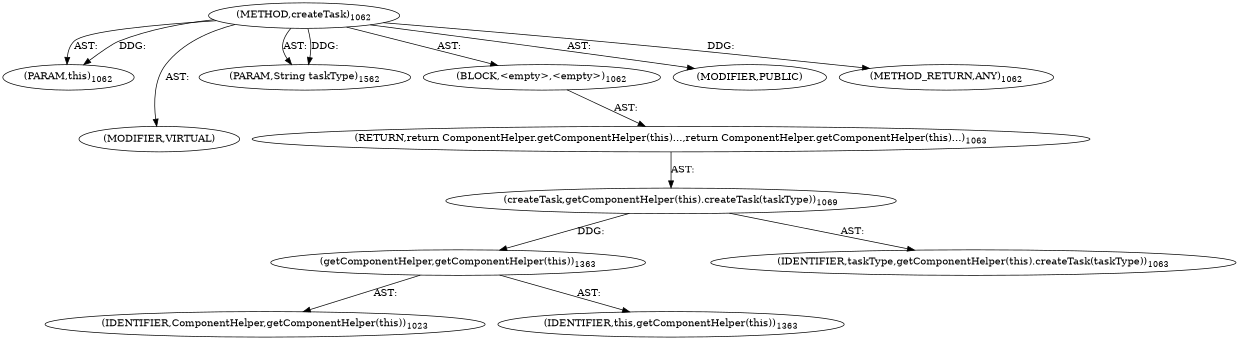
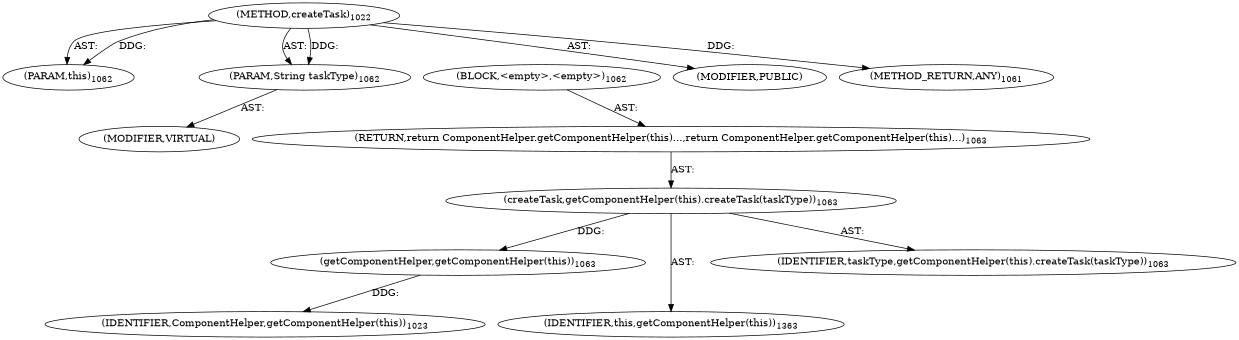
(361, 15) -> (361, 15)
(419, 45) -> none
(174, 55) -> (235, 107)
(369, 76) -> (369, 76)
(1012, 76) -> (1012, 76)
(828, 200) -> (828, 200)
(586, 262) -> (586, 262)
(561, 292) -> (671, 259)
(387, 293) -> (387, 293)
